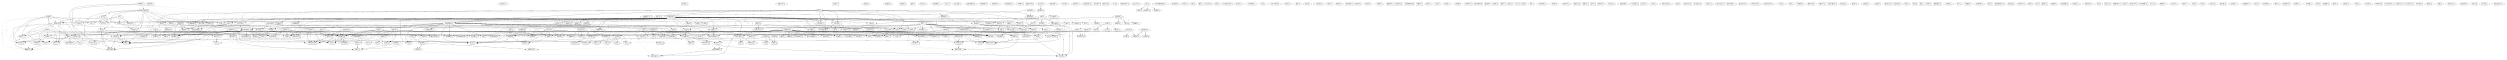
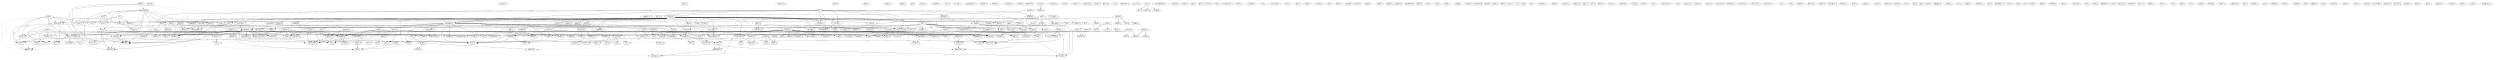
(2011, 4) -> none
